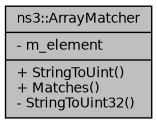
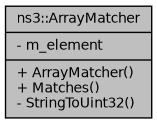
(71, 73) -> (75, 73)
